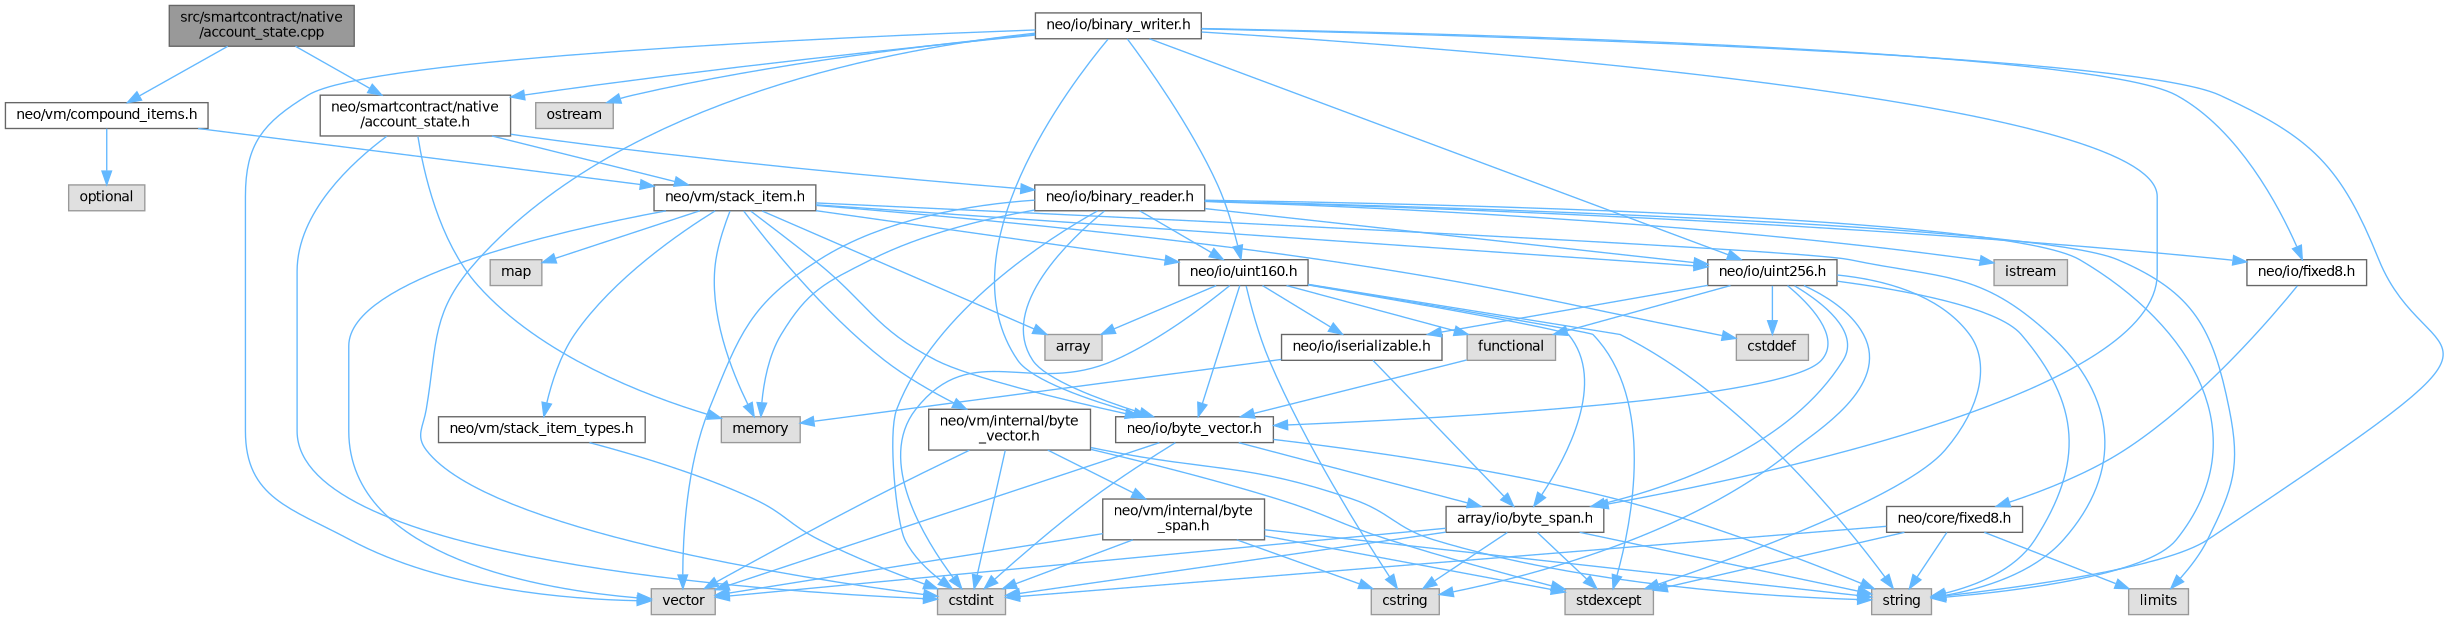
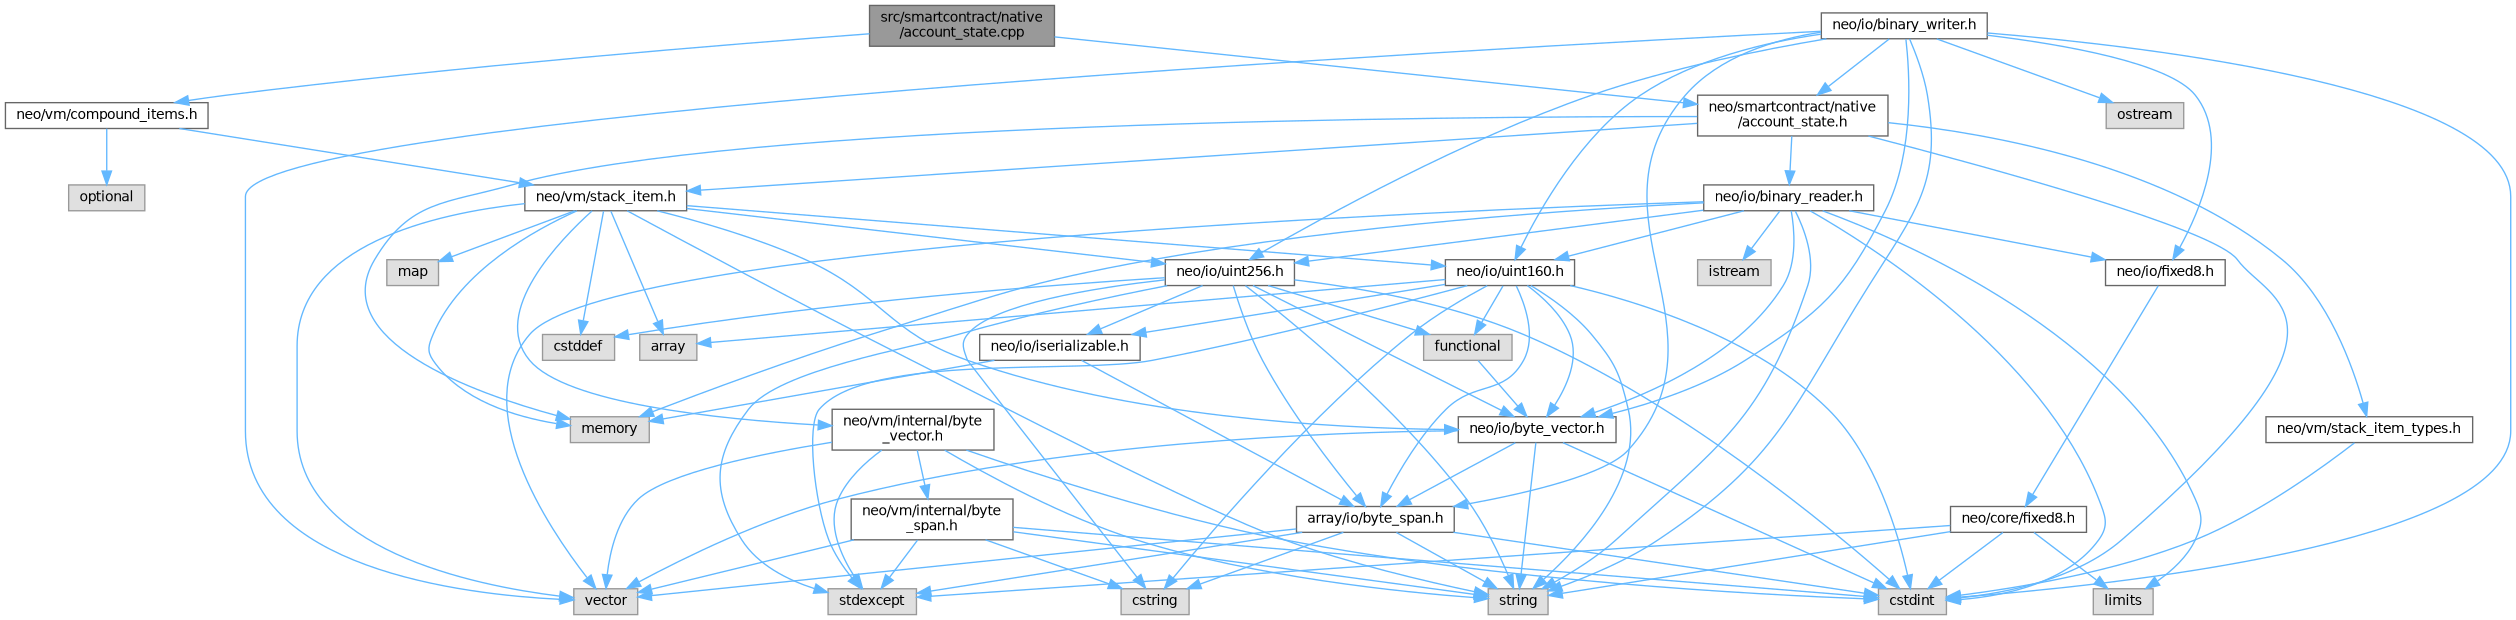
(611, 291) -> (2173, 194)
none -> (1600, 372)
